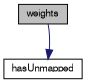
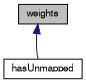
(50, 37) -> (37, 47)
